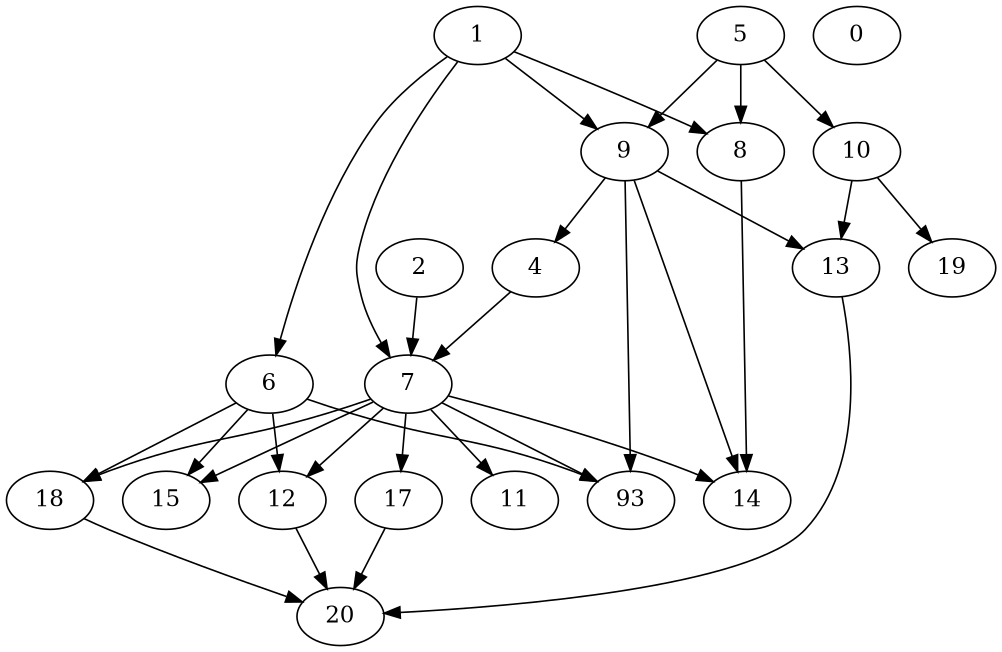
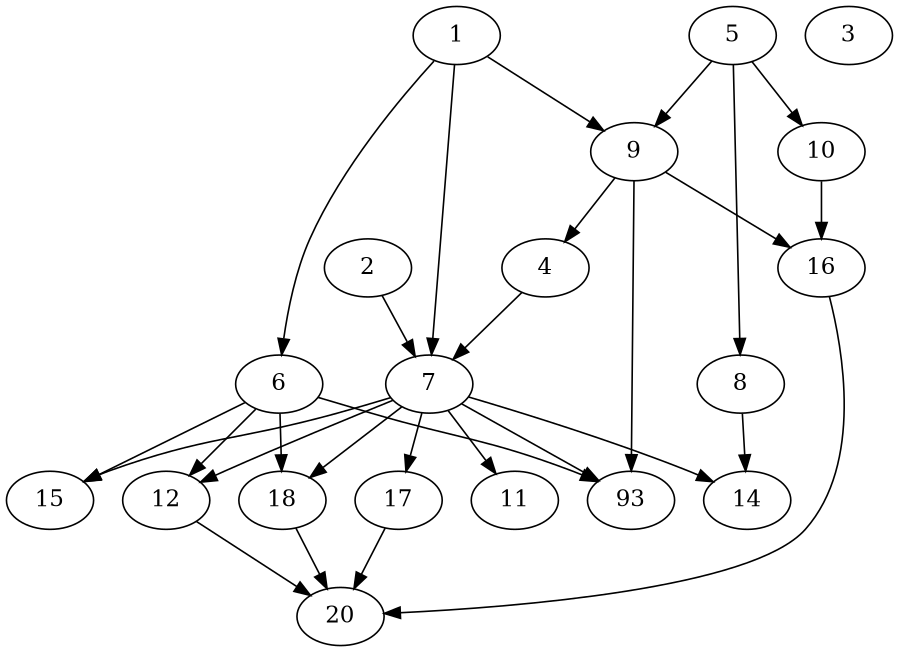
(857, 36) -> (849, 36)
(603, 88) -> none
(836, 268) -> (821, 268)
(952, 268) -> none
(683, 318) -> none
